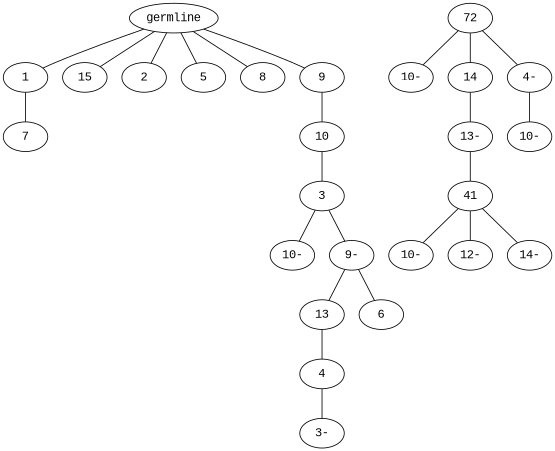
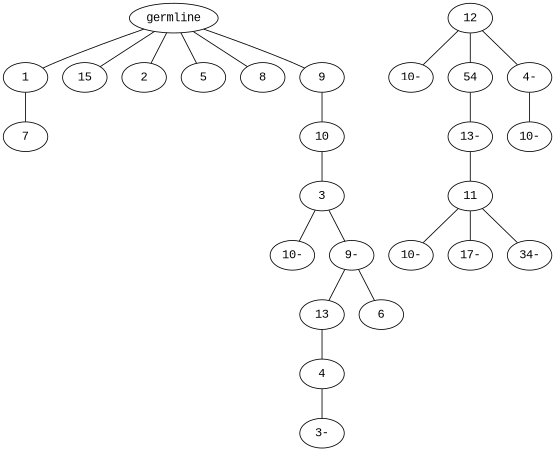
(470, 18) -> (470, 18)
(470, 77) -> (470, 77)
(470, 196) -> (470, 196)
(470, 255) -> (470, 255)
(530, 255) -> (530, 255)
